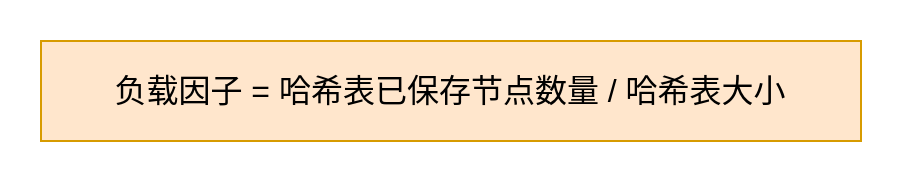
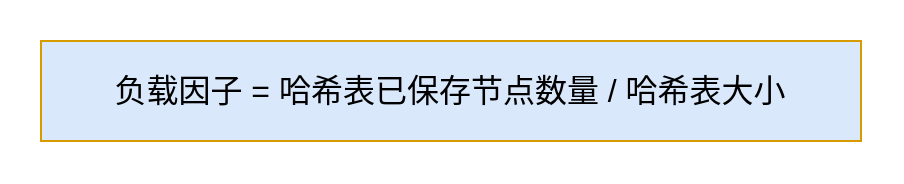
(451, 91) -> (451, 91)
